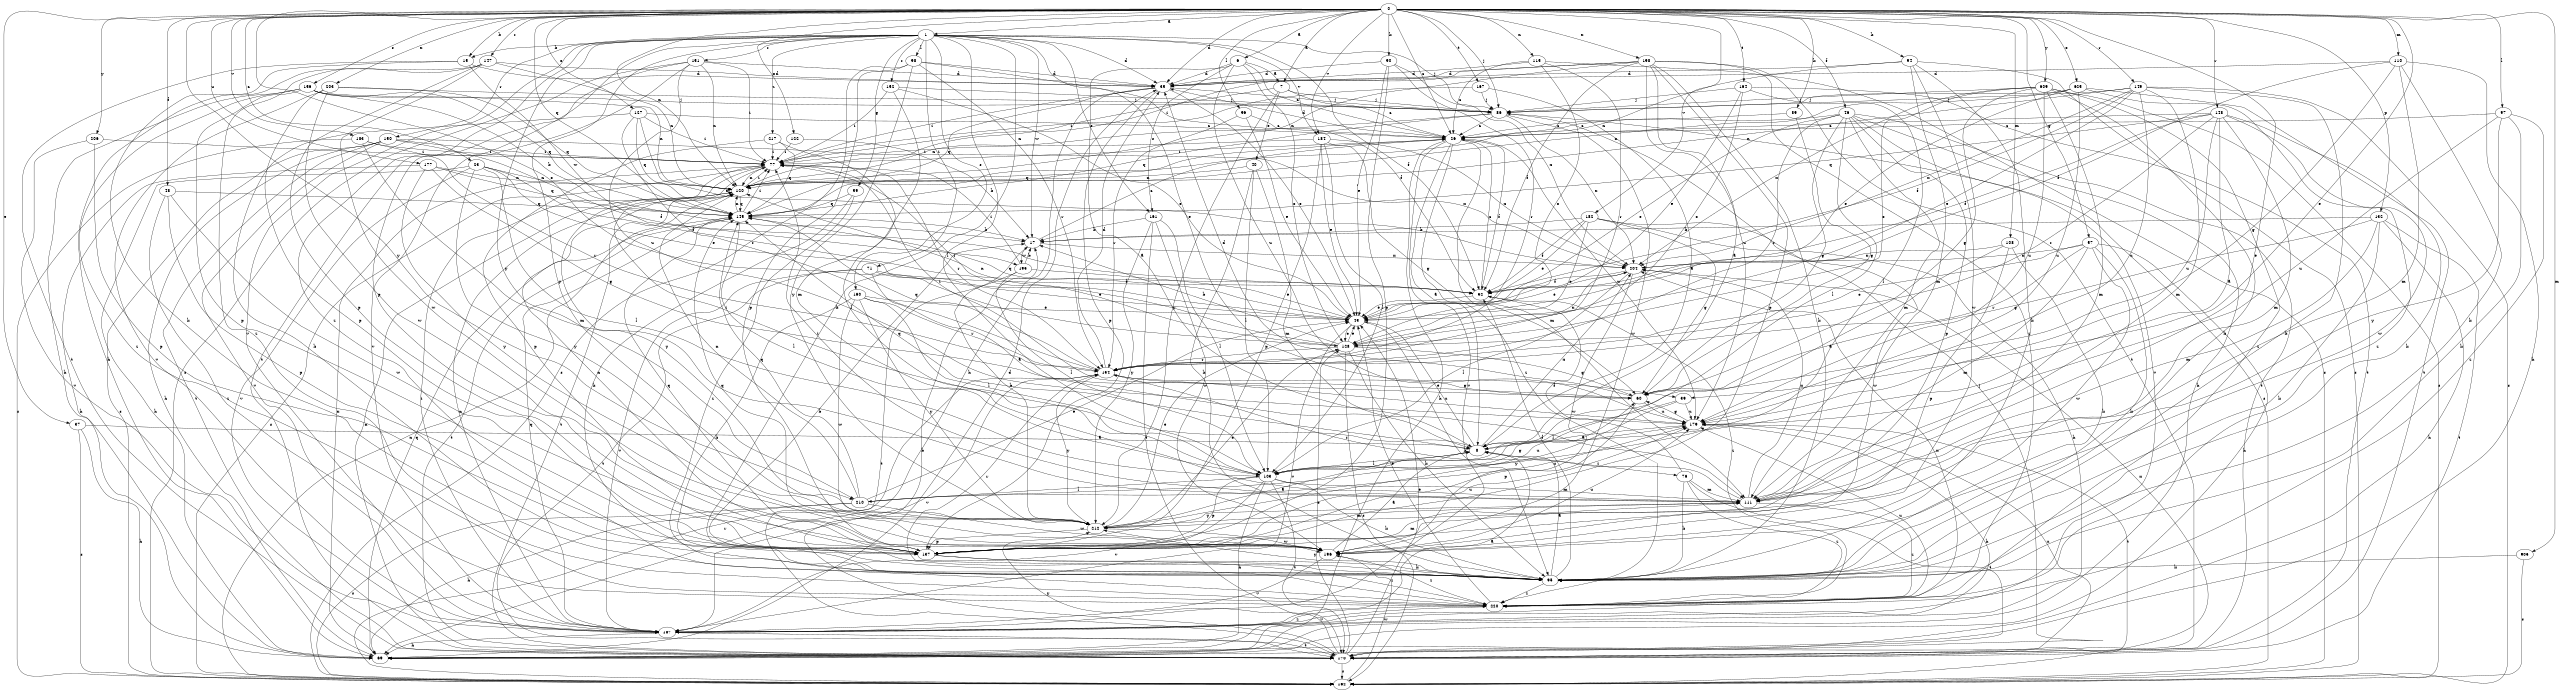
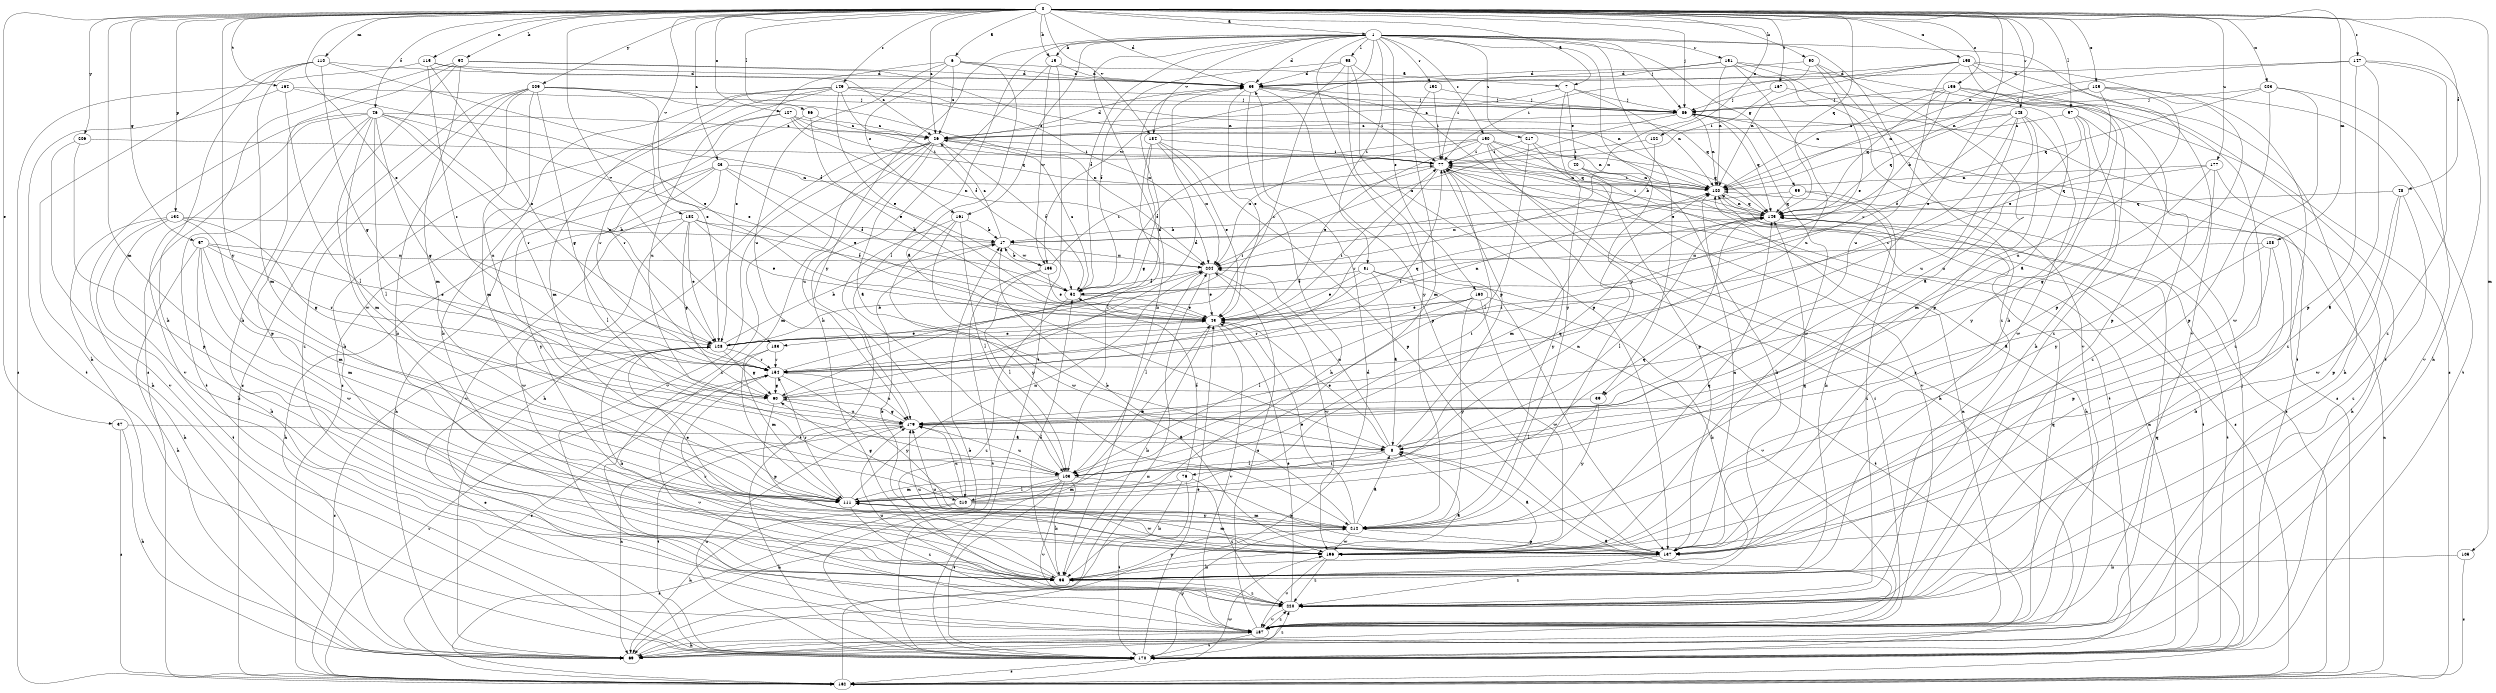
(1038, 70) -> (1187, 122)
(2044, 87) -> (536, 87)
(2078, 87) -> (2097, 87)
(1794, 113) -> none
(1537, 155) -> none
(564, 157) -> (1145, 296)
none -> (1598, 170)
(1161, 190) -> (1331, 220)
none -> (1547, 217)
(2256, 256) -> (130, 256)
(870, 269) -> (1366, 269)
(913, 299) -> none
(1608, 299) -> (556, 218)
(1714, 299) -> none
(434, 308) -> (2330, 308)
(1573, 308) -> (880, 308)
(1245, 323) -> none
(338, 412) -> (2087, 412)
(2166, 458) -> none
(2525, 555) -> (2466, 555)
none -> (1226, 650)
